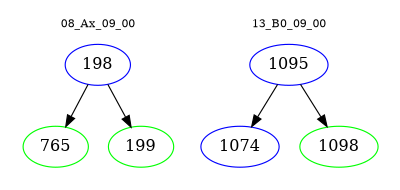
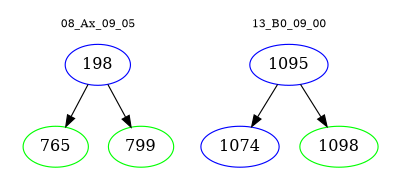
(98, 24) -> (98, 24)
(141, 147) -> (141, 147)
